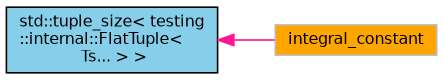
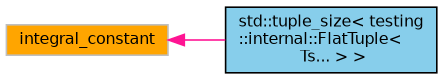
(254, 40) -> (205, 40)
